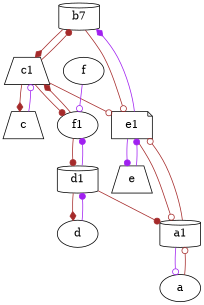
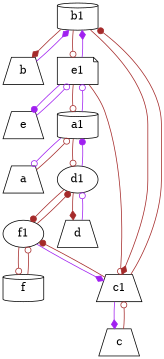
(79, 17) -> (78, 17)
none -> (23, 71)
(84, 71) -> (23, 288)
(21, 94) -> (114, 311)
(81, 94) -> (28, 264)
(76, 96) -> (118, 174)
(30, 101) -> (124, 318)
(61, 102) -> (66, 261)
none -> (73, 150)
(83, 155) -> (49, 203)
(137, 155) -> (51, 103)
(78, 179) -> (78, 179)
(172, 180) -> (83, 101)
(126, 205) -> (83, 156)
(83, 210) -> (83, 209)
(78, 234) -> (78, 234)
none -> (18, 258)
(180, 288) -> (23, 179)
